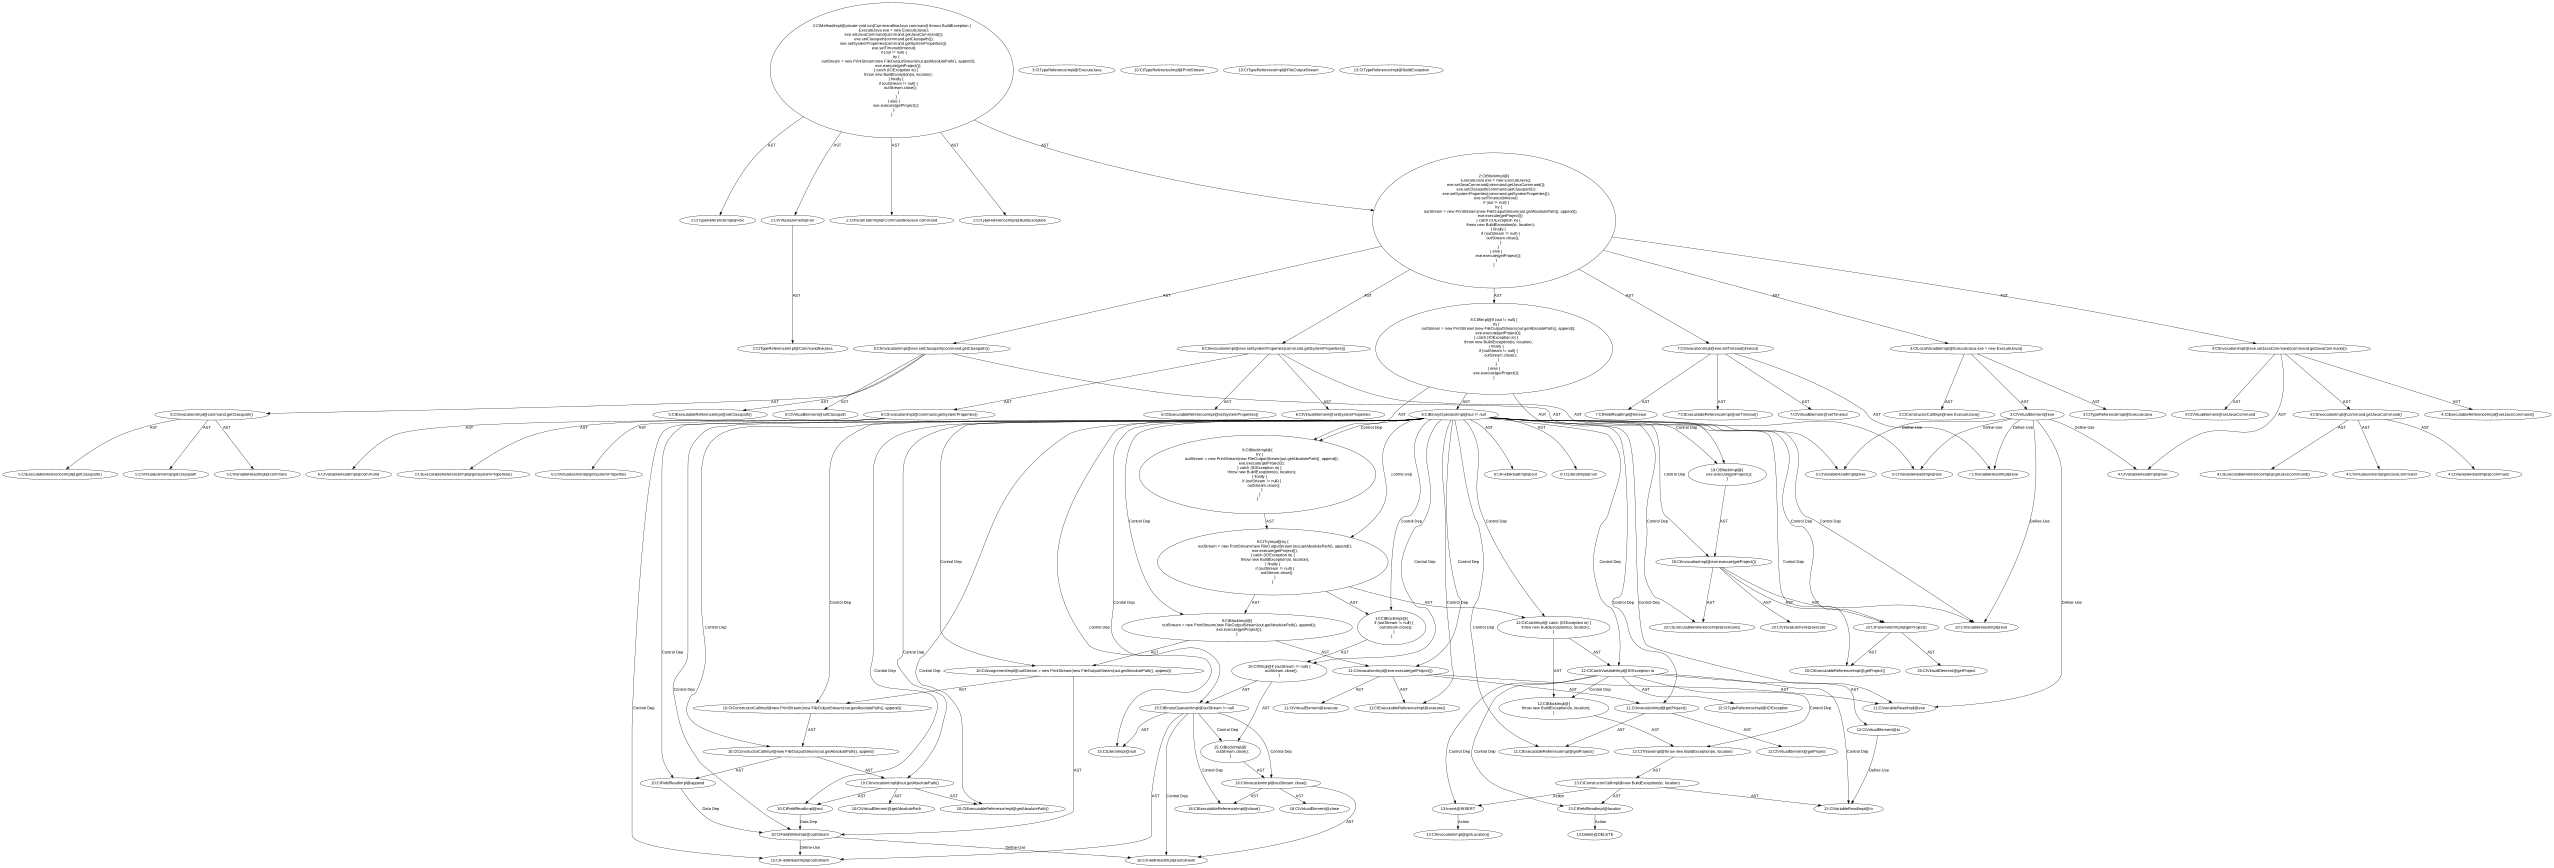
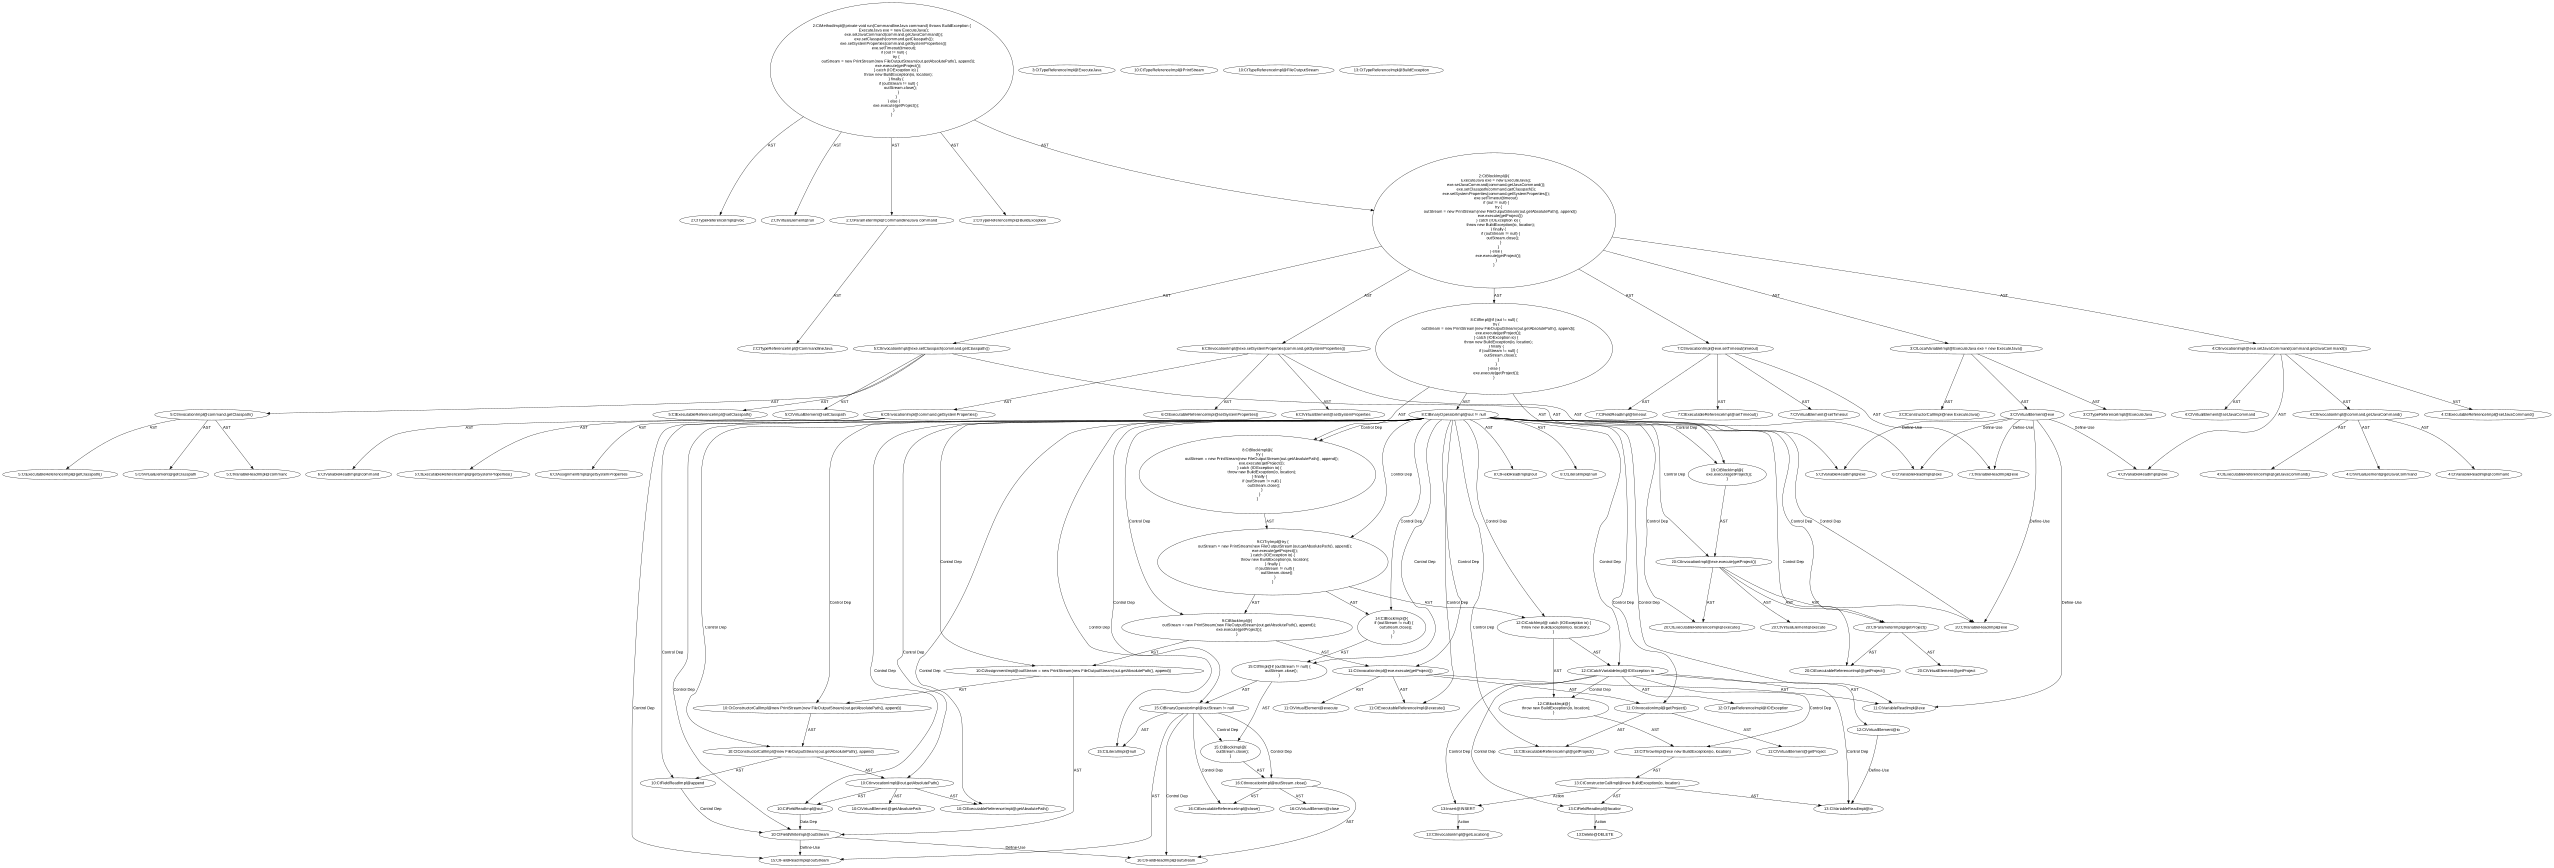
(793, 283) -> (843, 283)
(589, 474) -> (589, 474)
(1683, 752) -> (1683, 752)
(711, 809) -> (711, 809)
